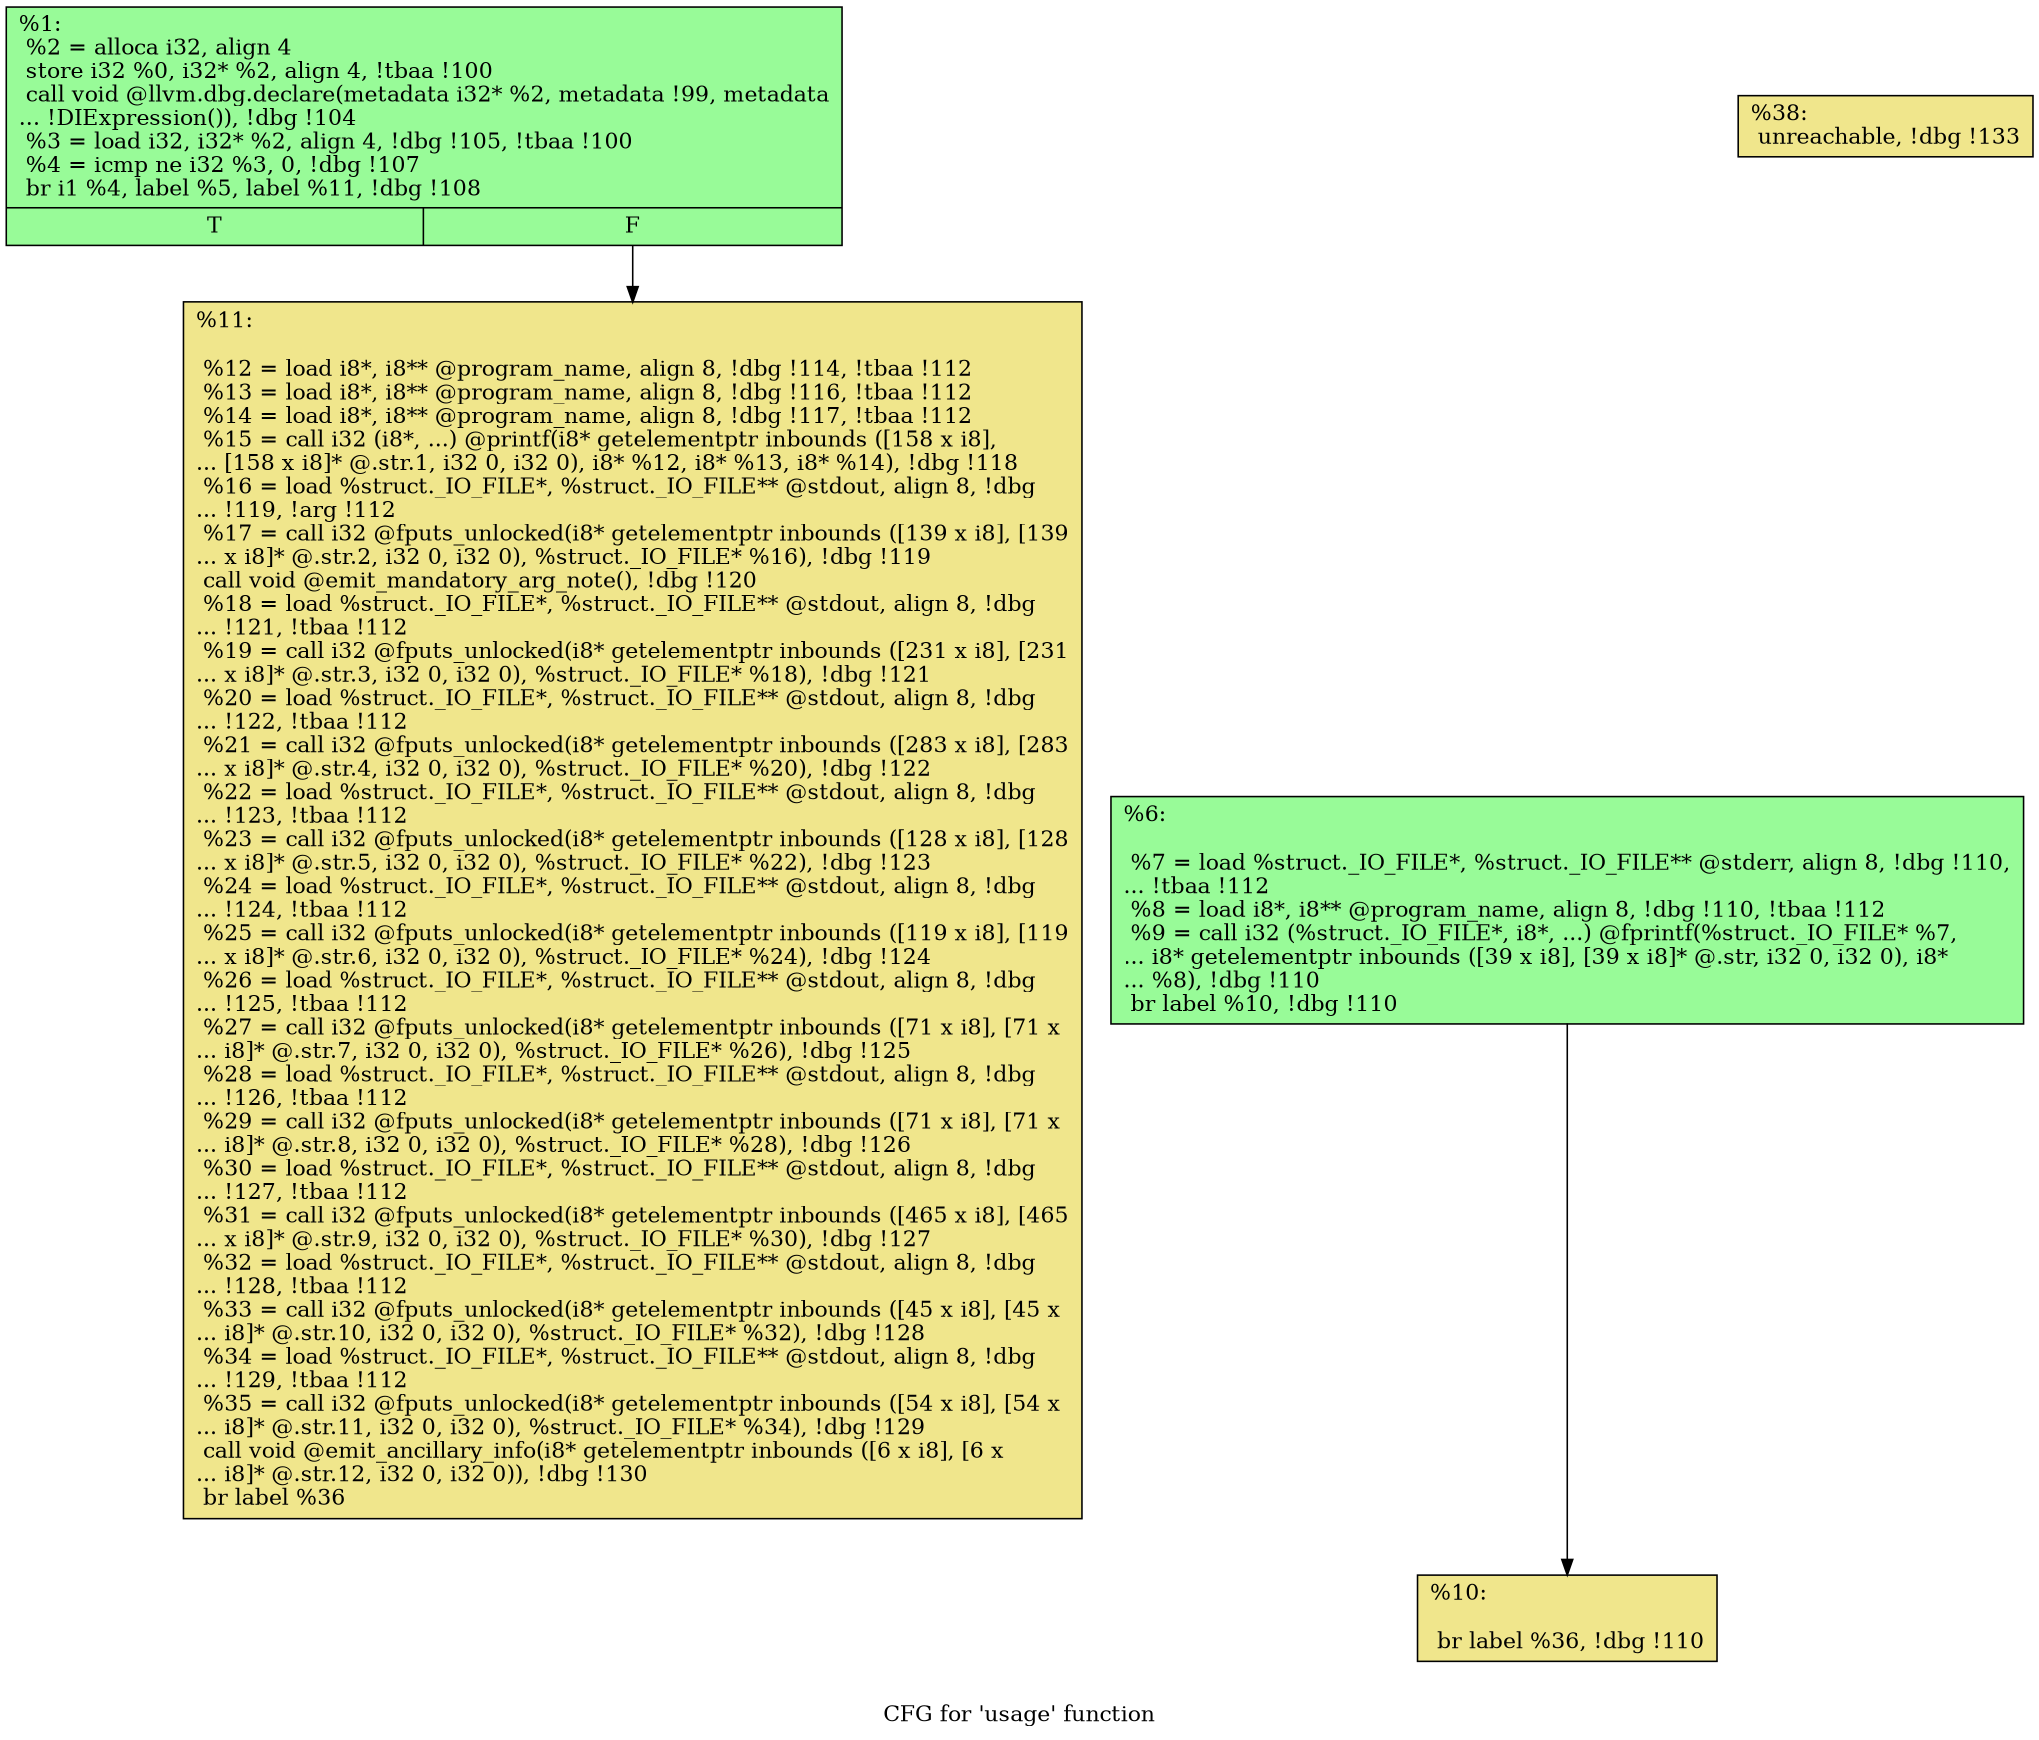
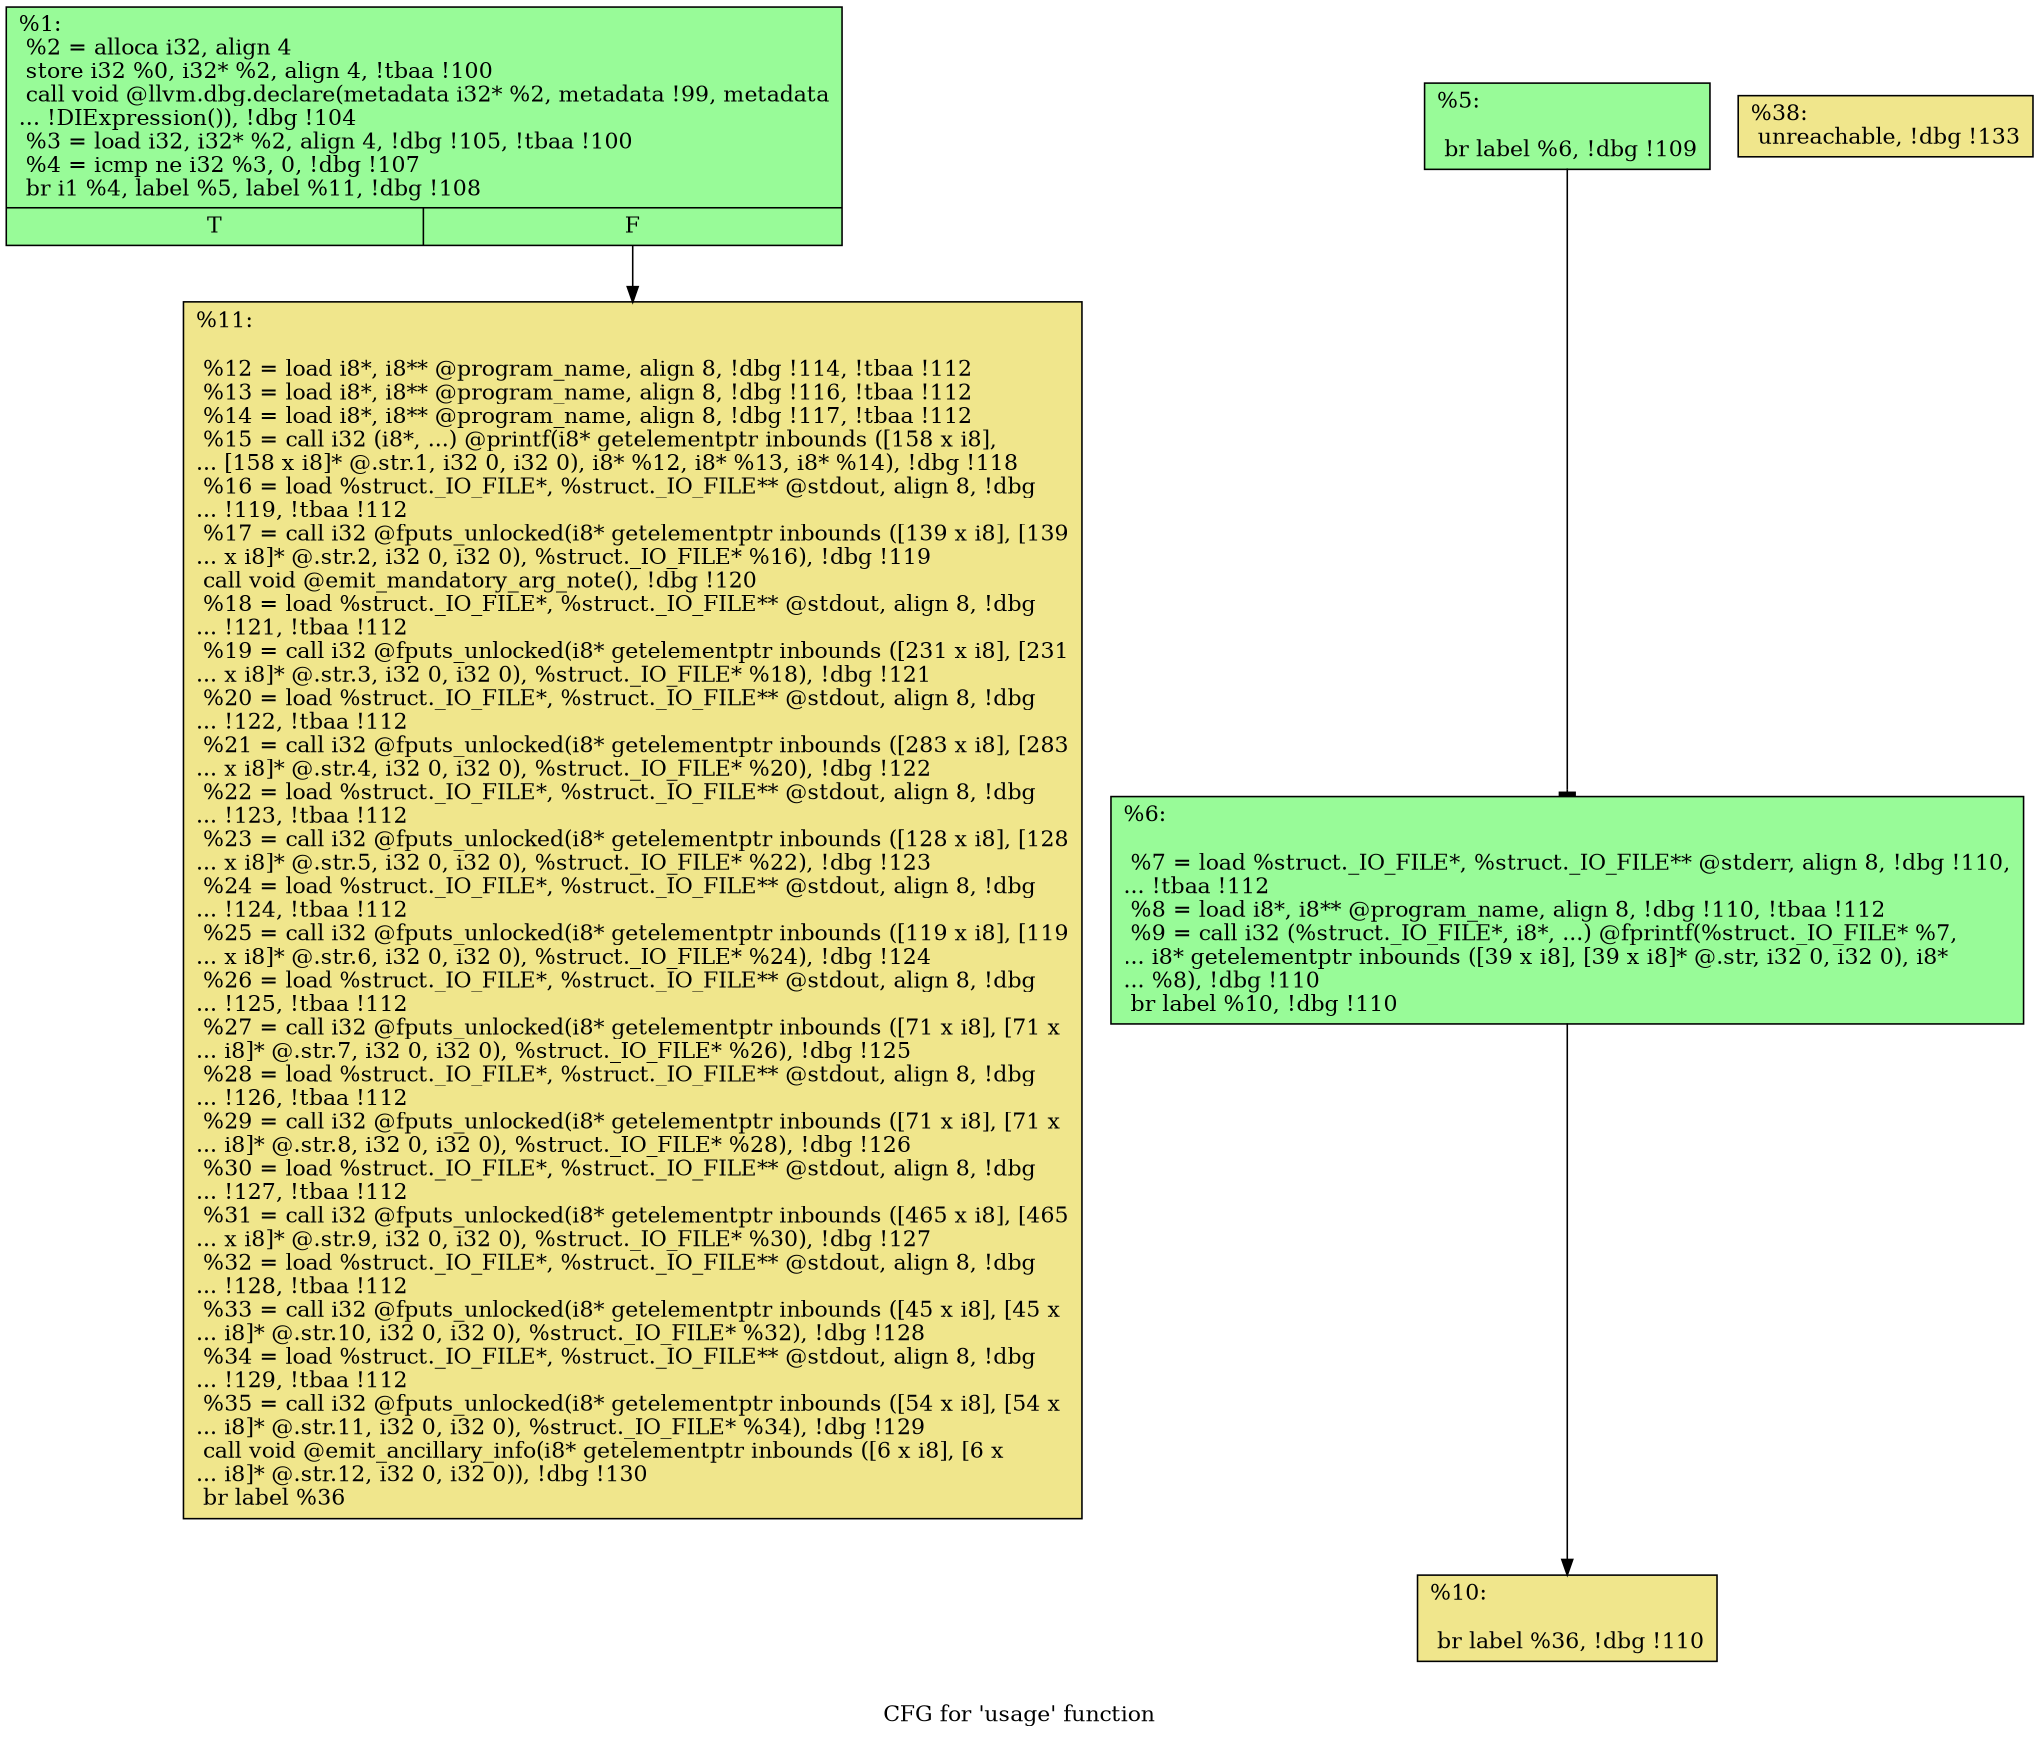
none -> (1567, 126)
(296, 510) -> (303, 510)
